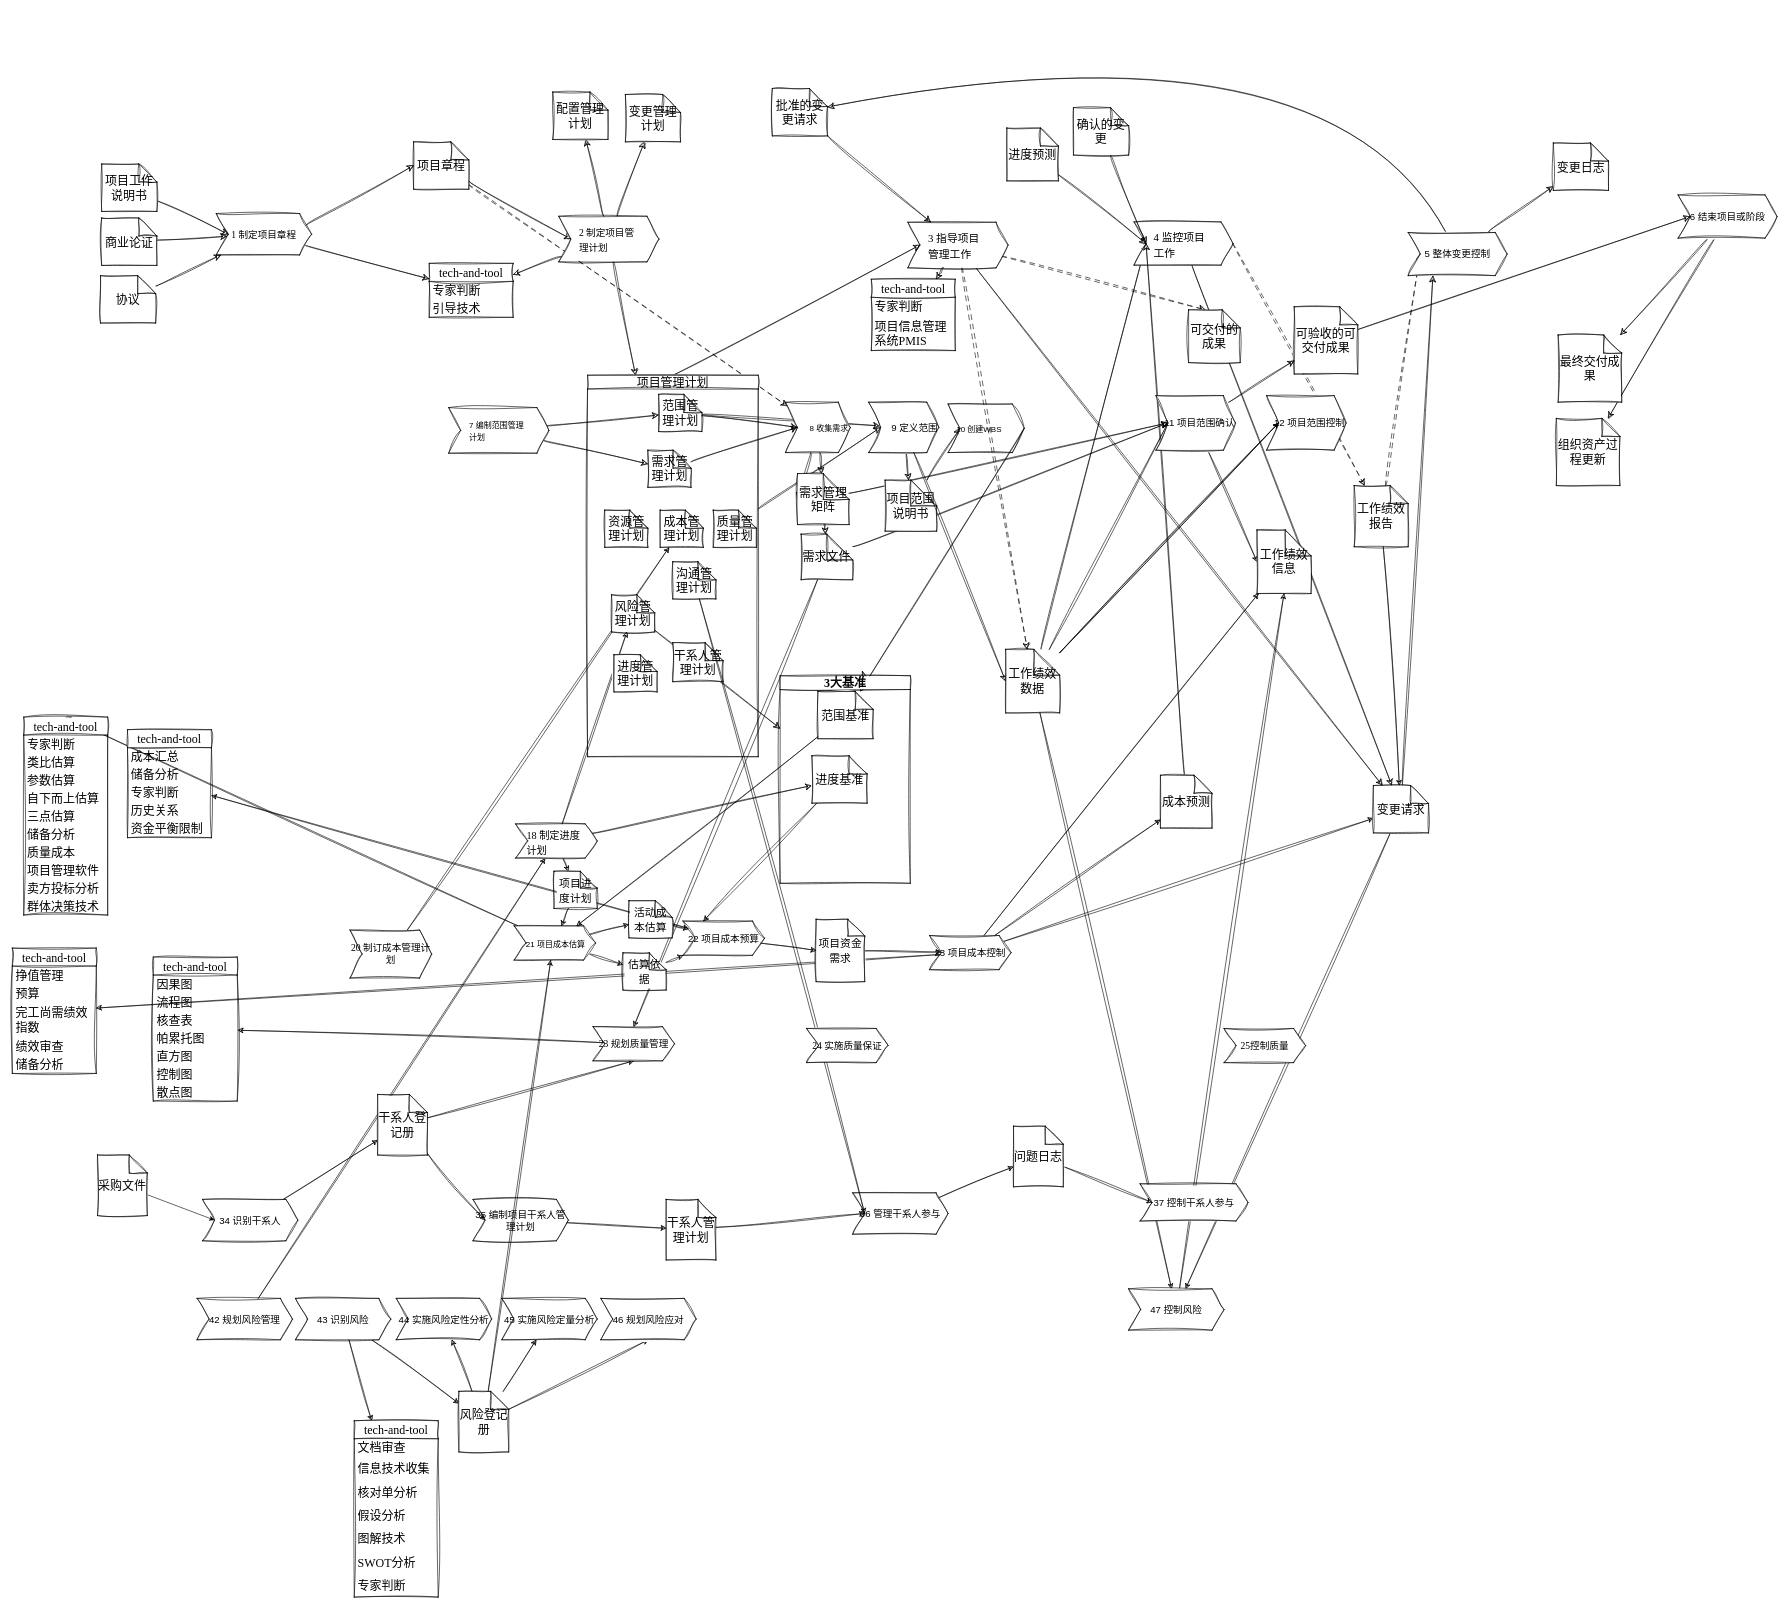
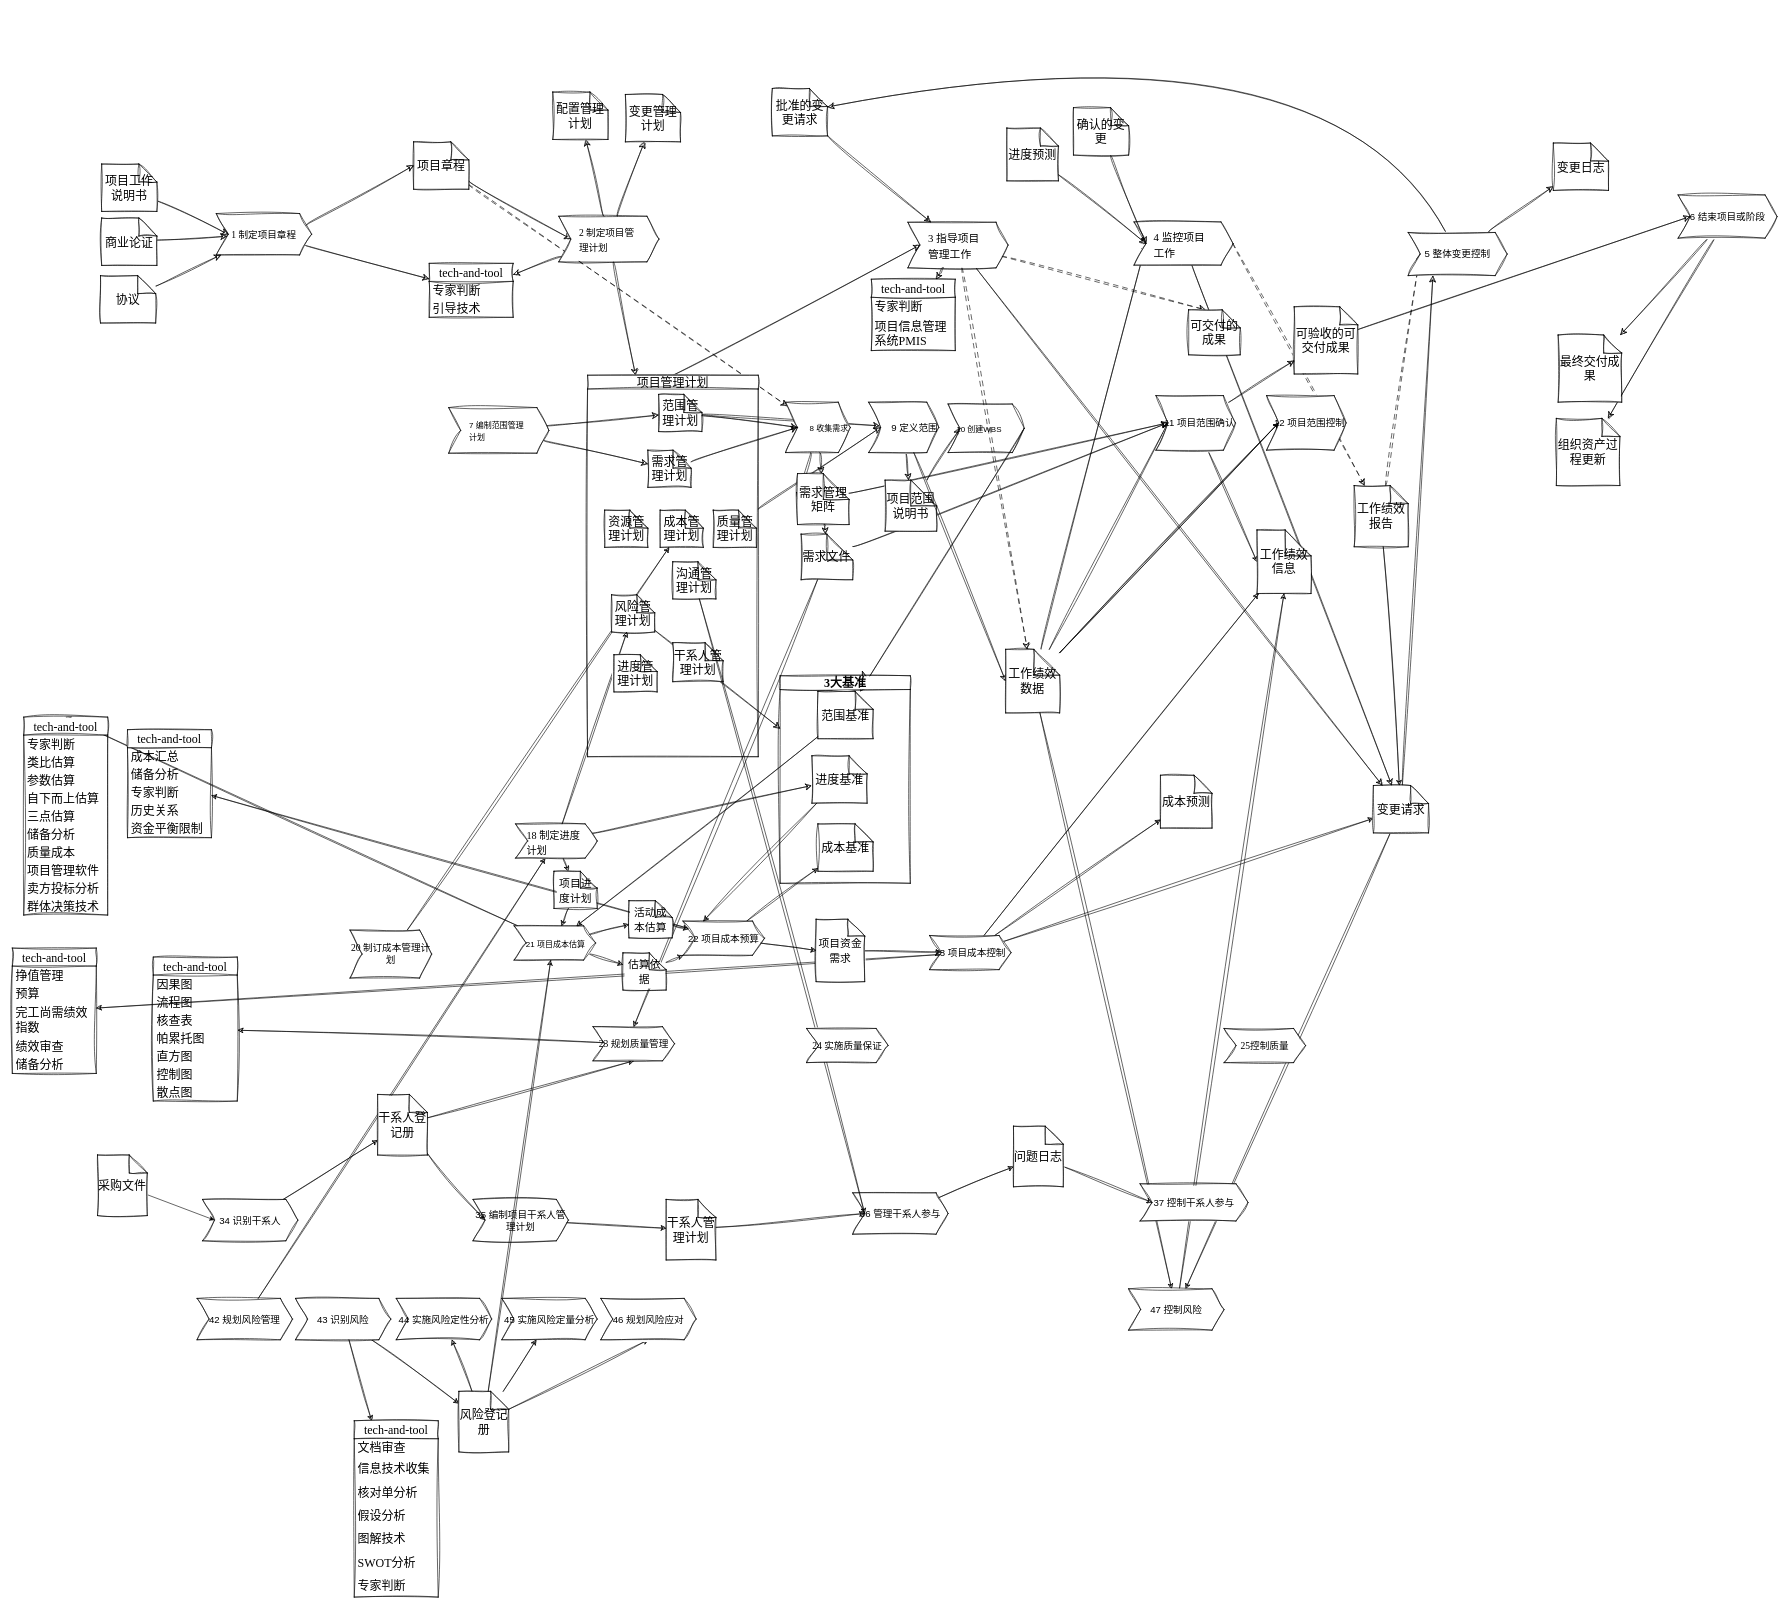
(1215, 336) -> (1215, 332)
(1175, 643) -> none
none -> (846, 848)
none -> (782, 895)
